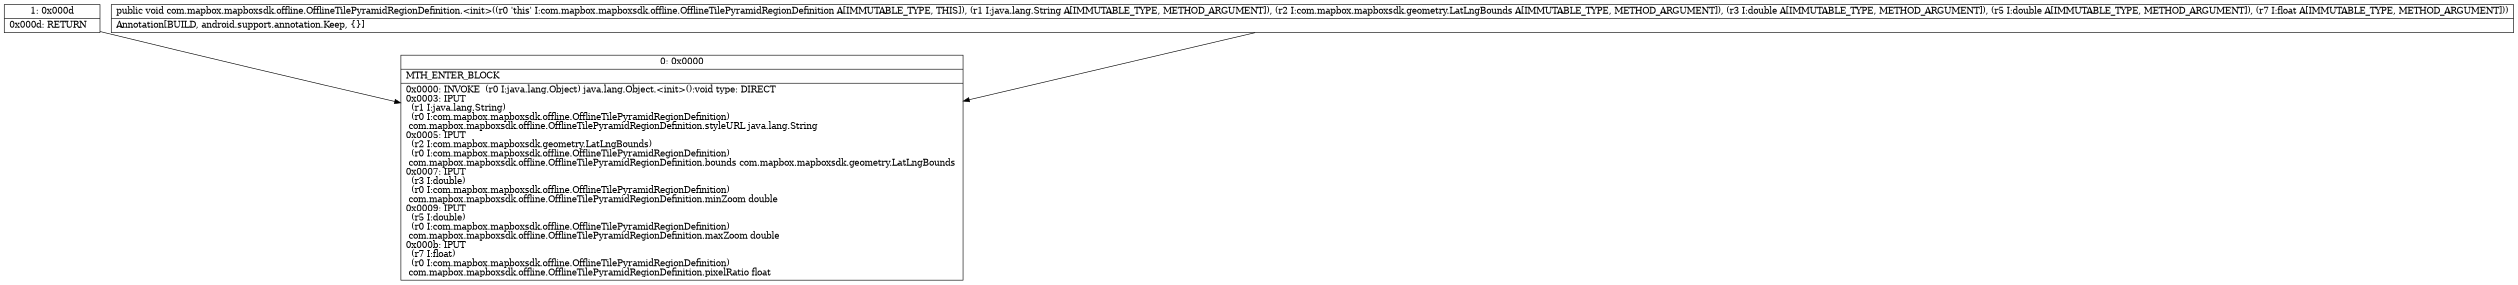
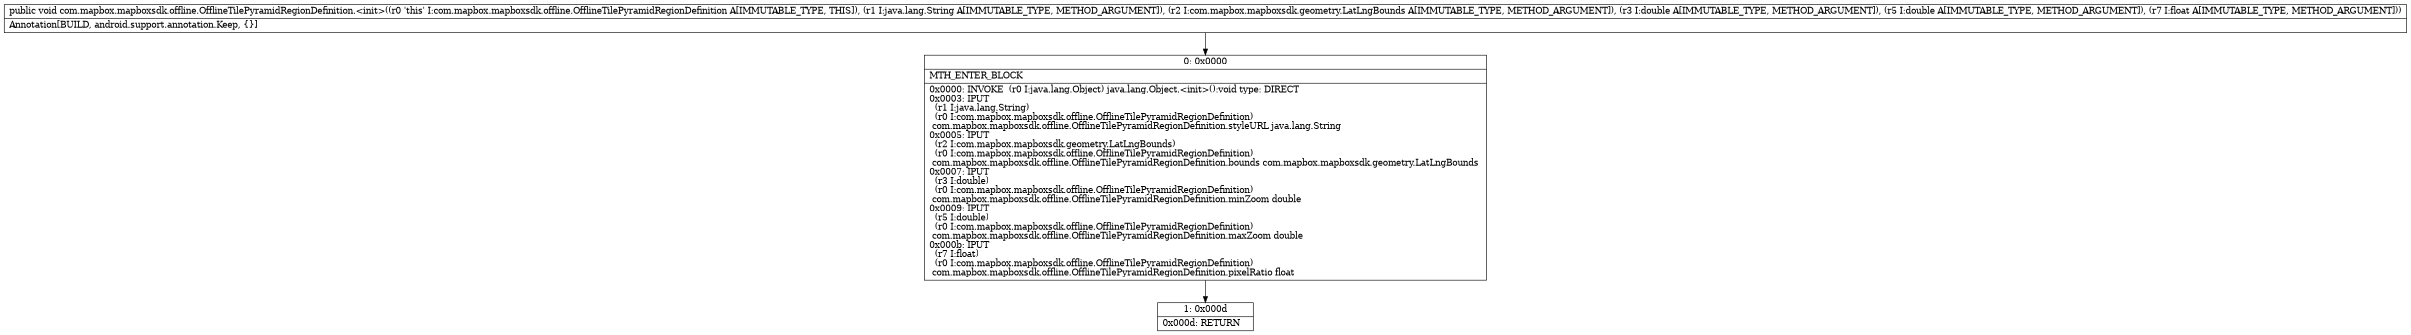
(247, 67) -> (1205, 288)
